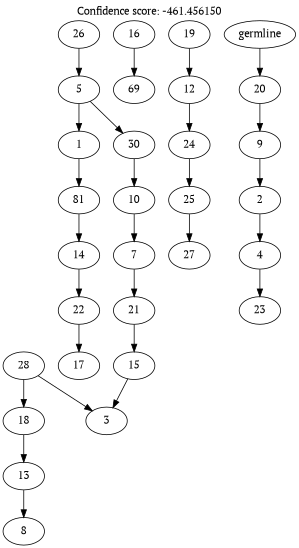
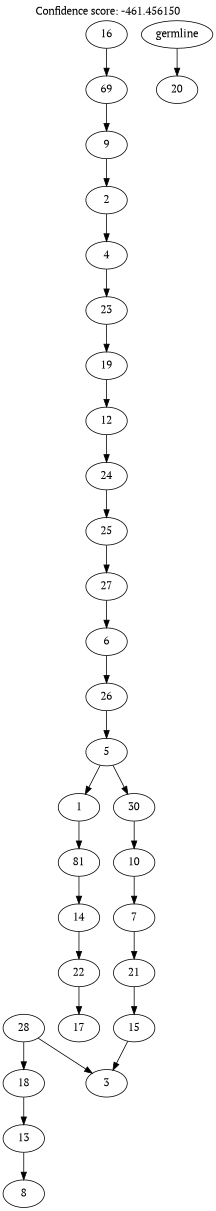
(260, 114) -> (107, 114)
none -> (107, 334)
none -> (107, 642)
